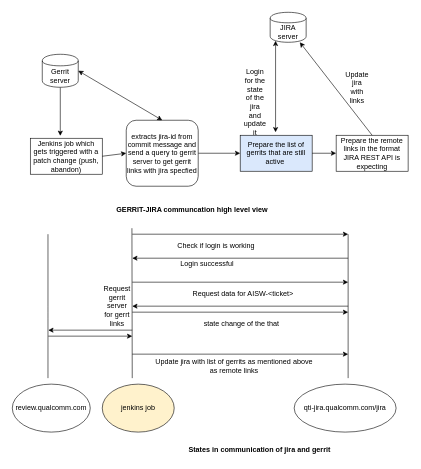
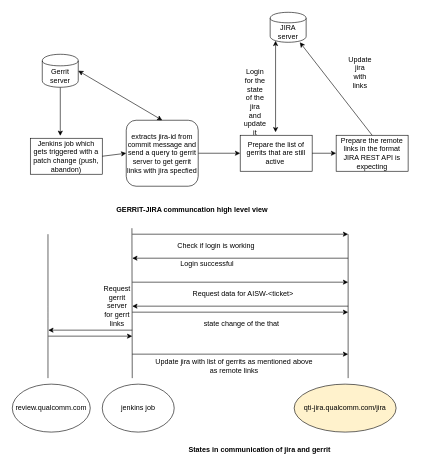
(357, 87) -> (360, 72)
(276, 153) -> (276, 153)
(138, 408) -> (138, 408)
(345, 408) -> (345, 408)
